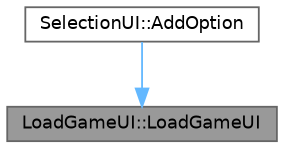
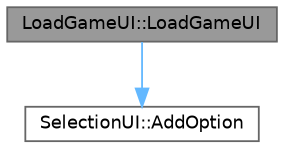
(142, 65) -> (142, 65)
